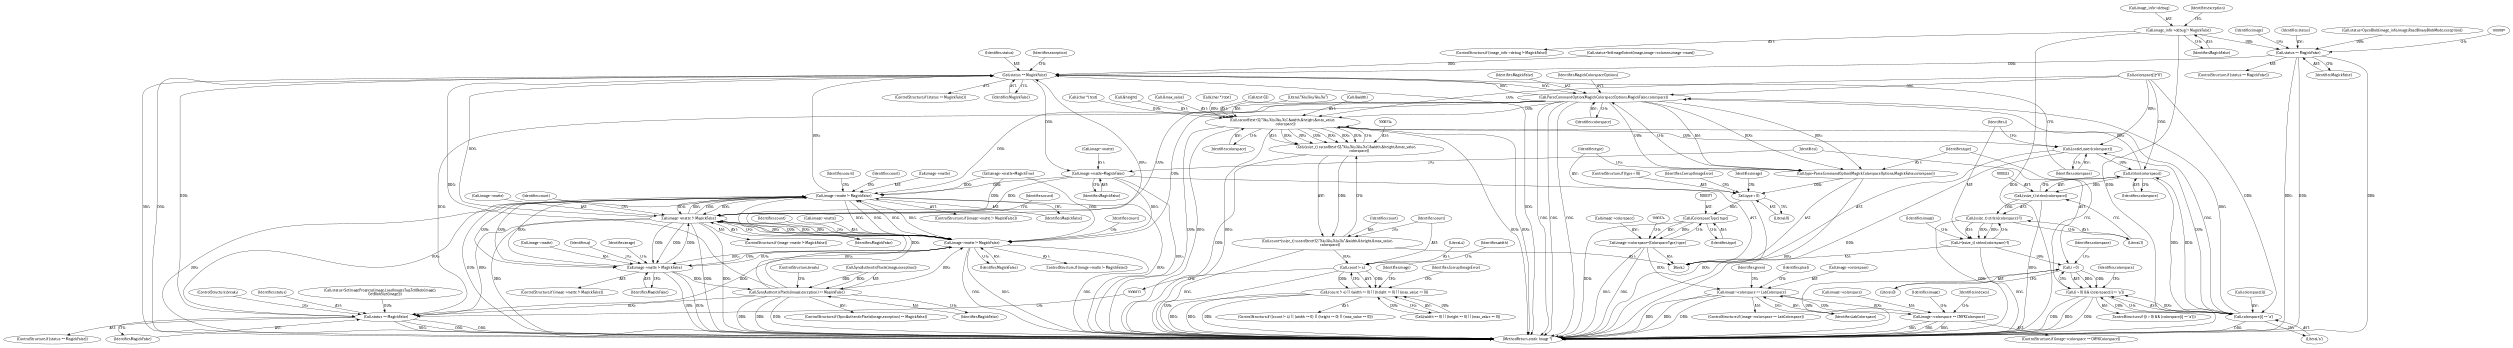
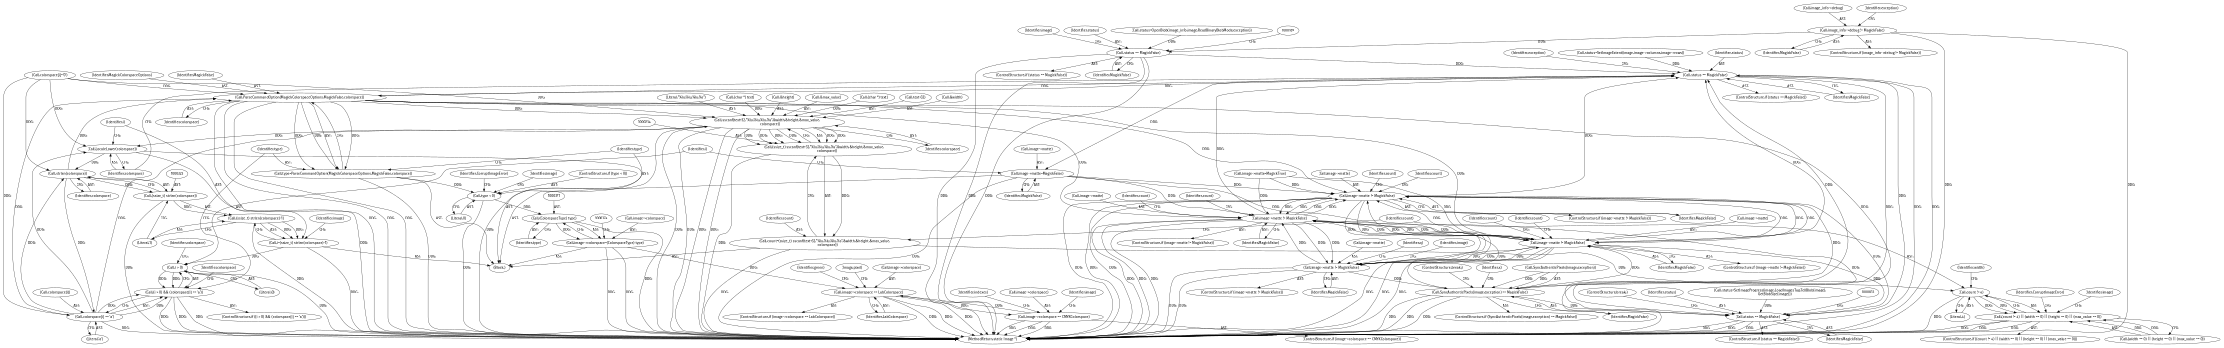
none -> (1492, 268)
(1796, 268) -> (852, 268)
(1239, 273) -> (1958, 302)
